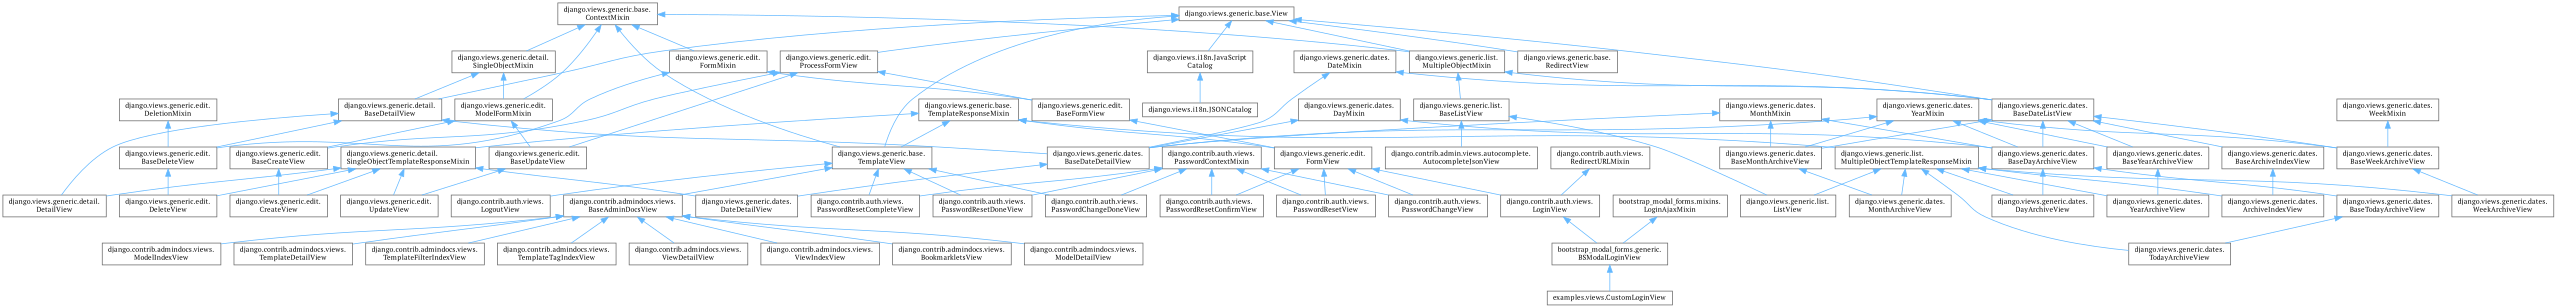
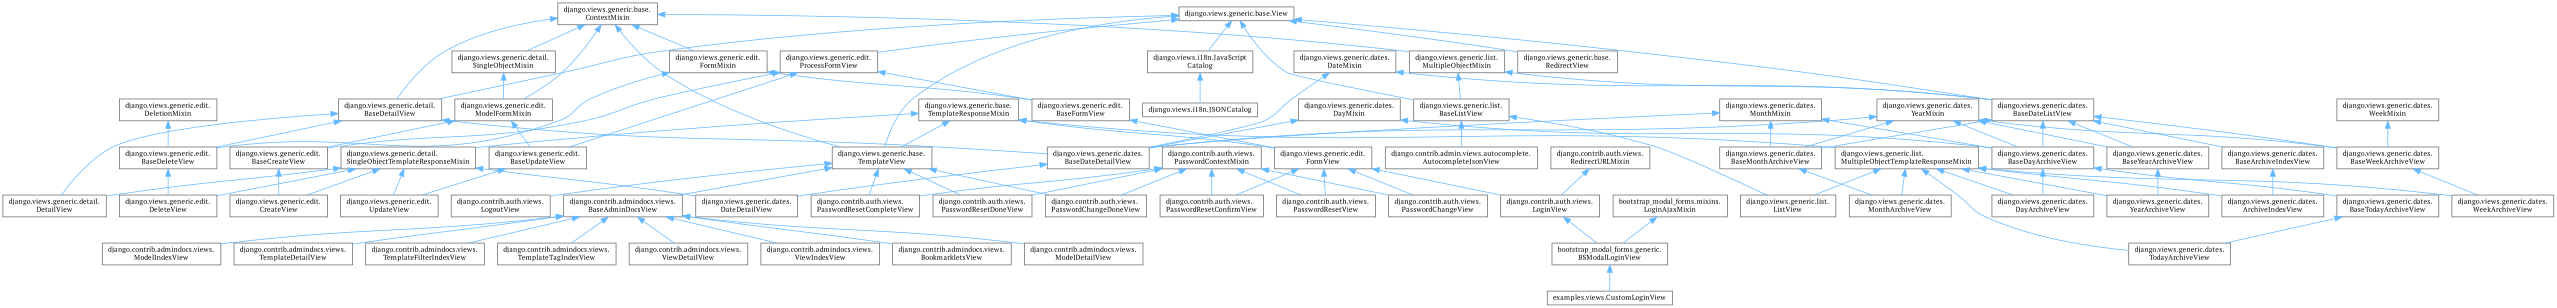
(1341, 37) -> (1310, 79)
(443, 87) -> (464, 42)
